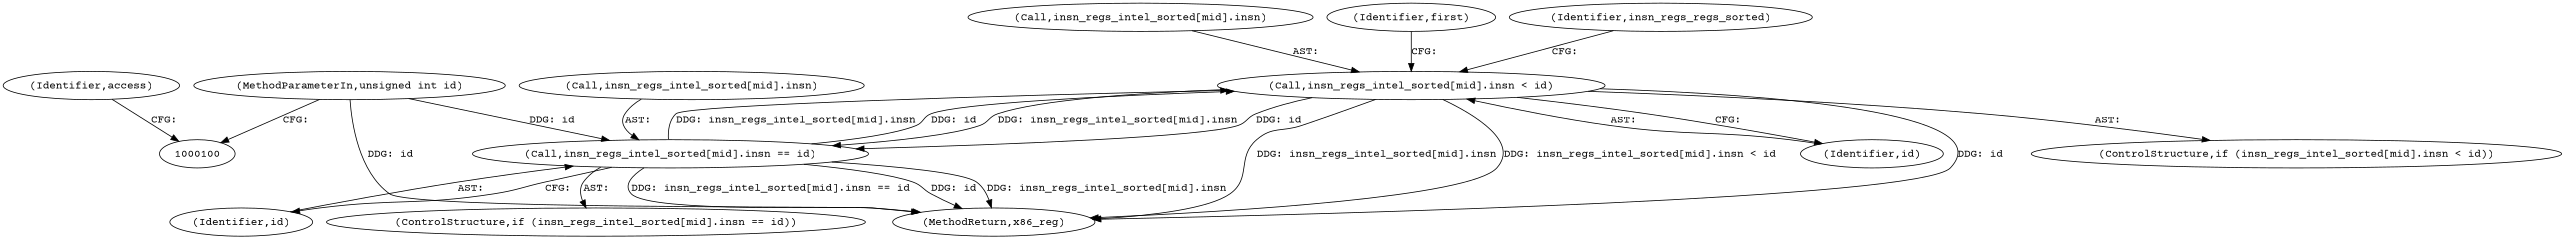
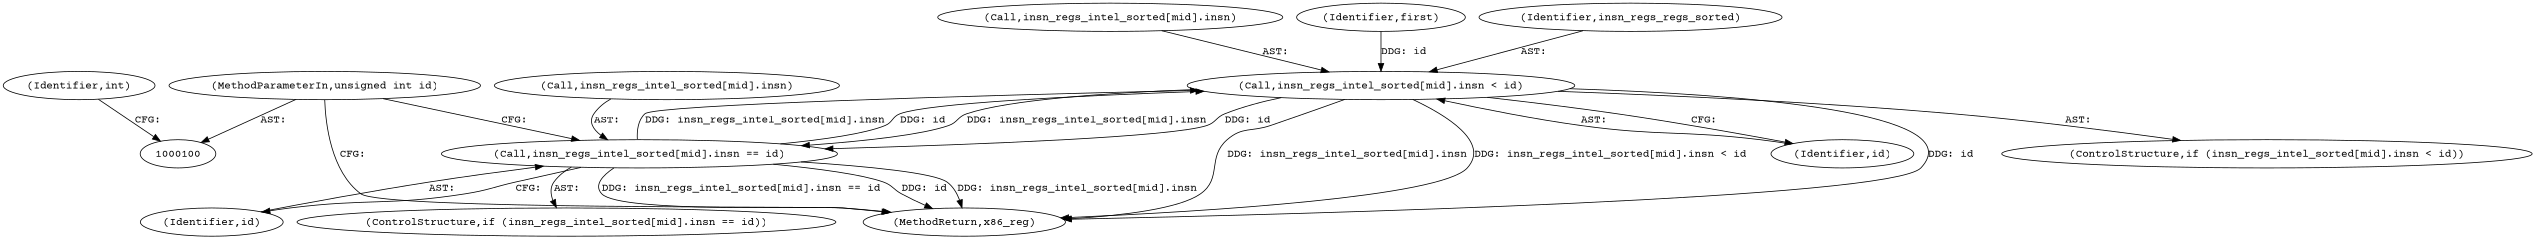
(1428, 51) -> (1404, 51)
(1568, 51) -> (1537, 51)
(91, 86) -> (79, 86)
(299, 120) -> (277, 120)
(552, 120) -> (518, 120)
(390, 154) -> (356, 154)
